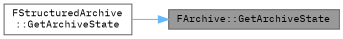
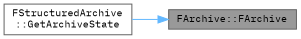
(254, 19) -> (233, 19)
